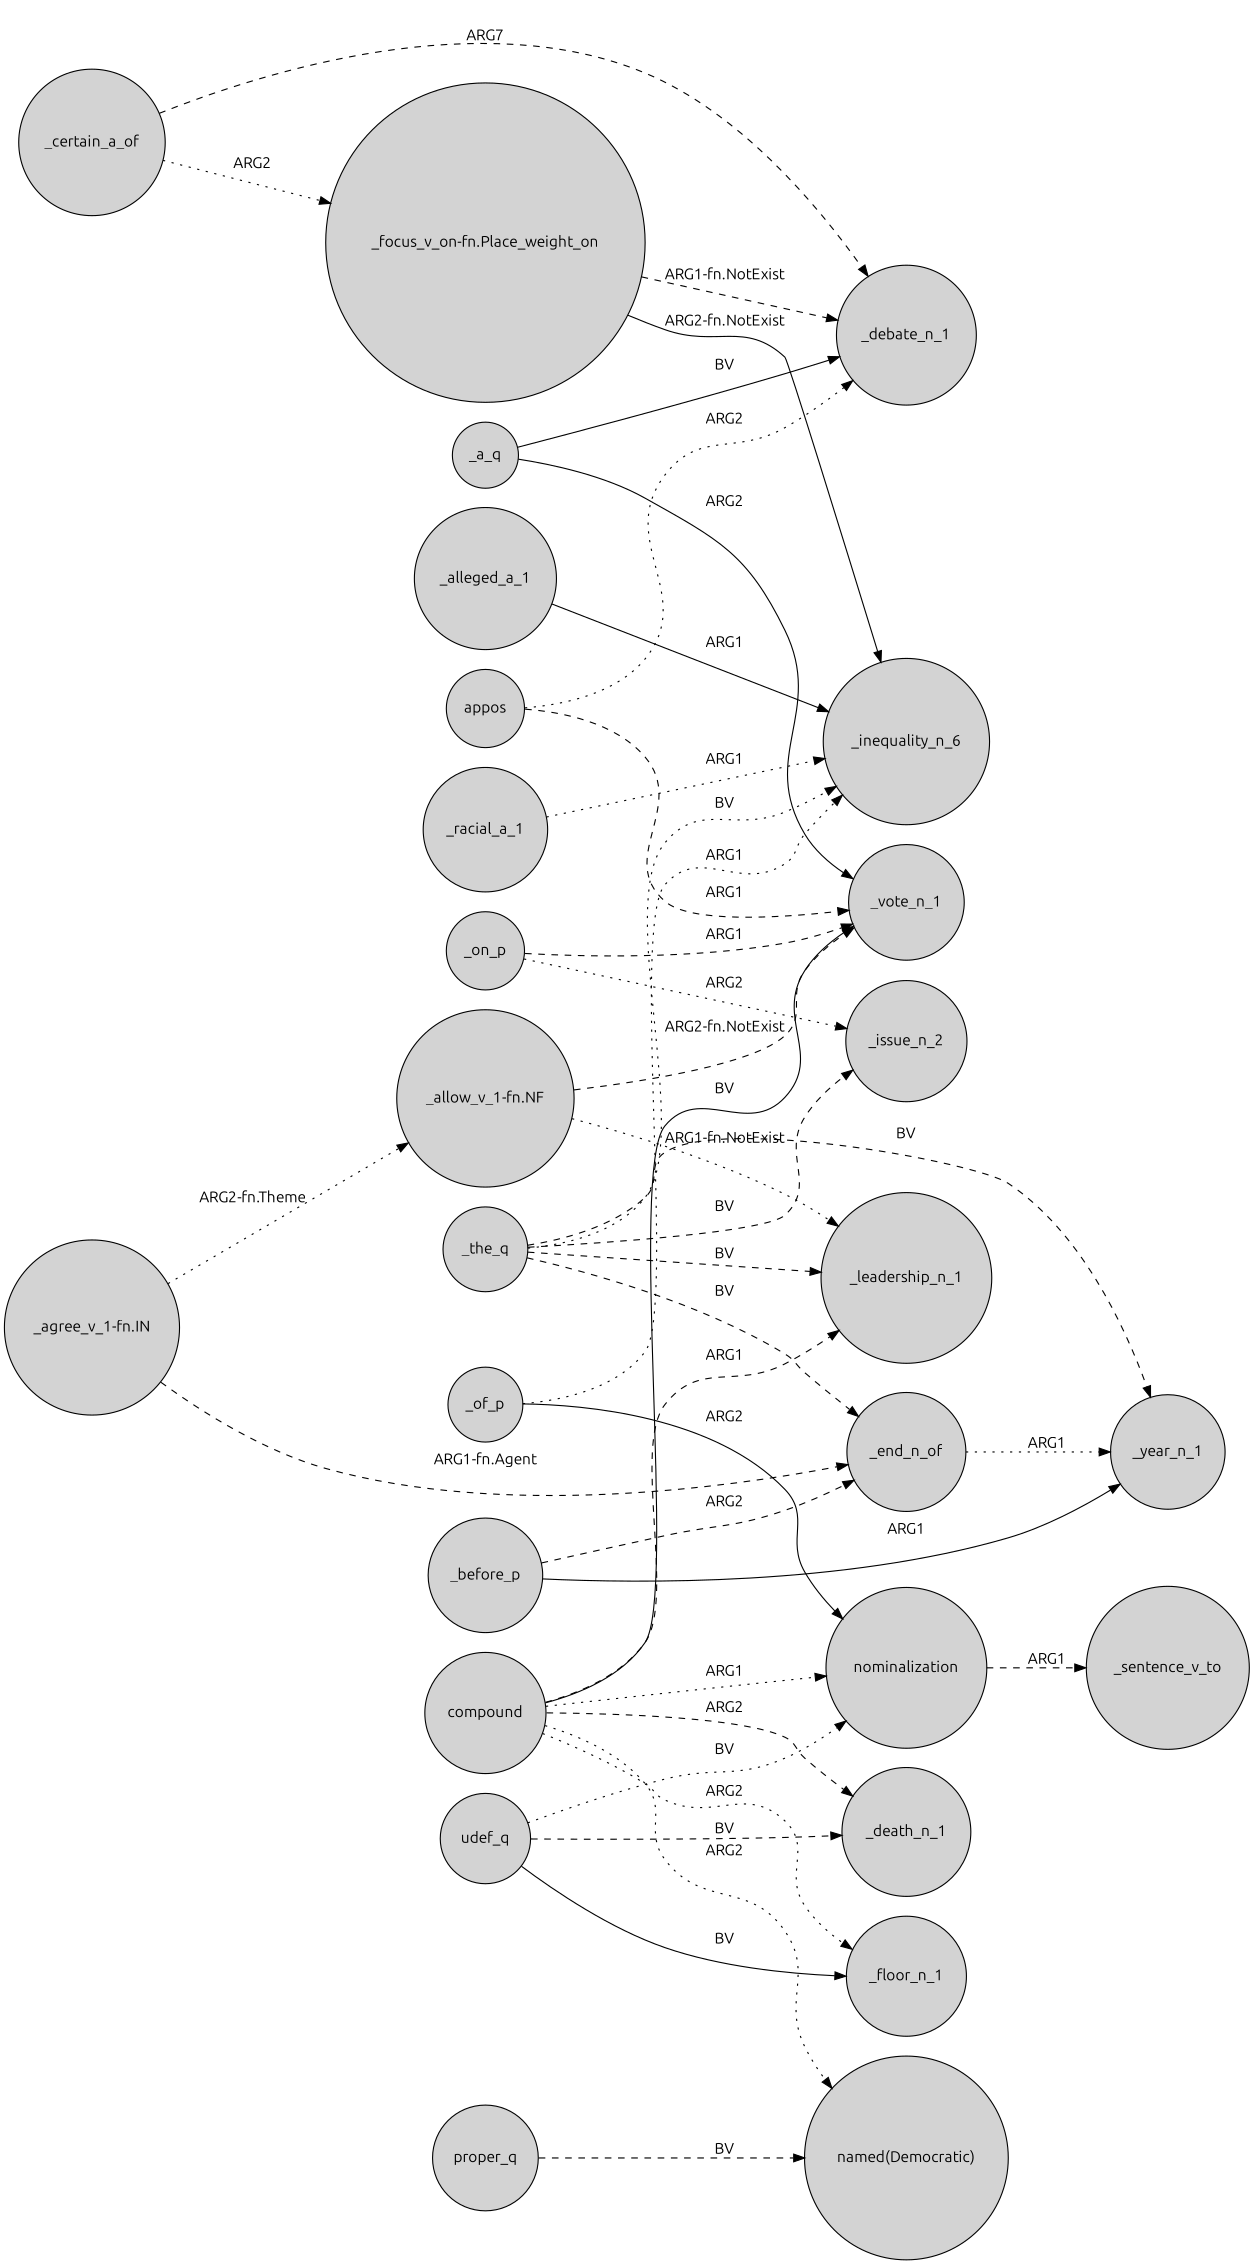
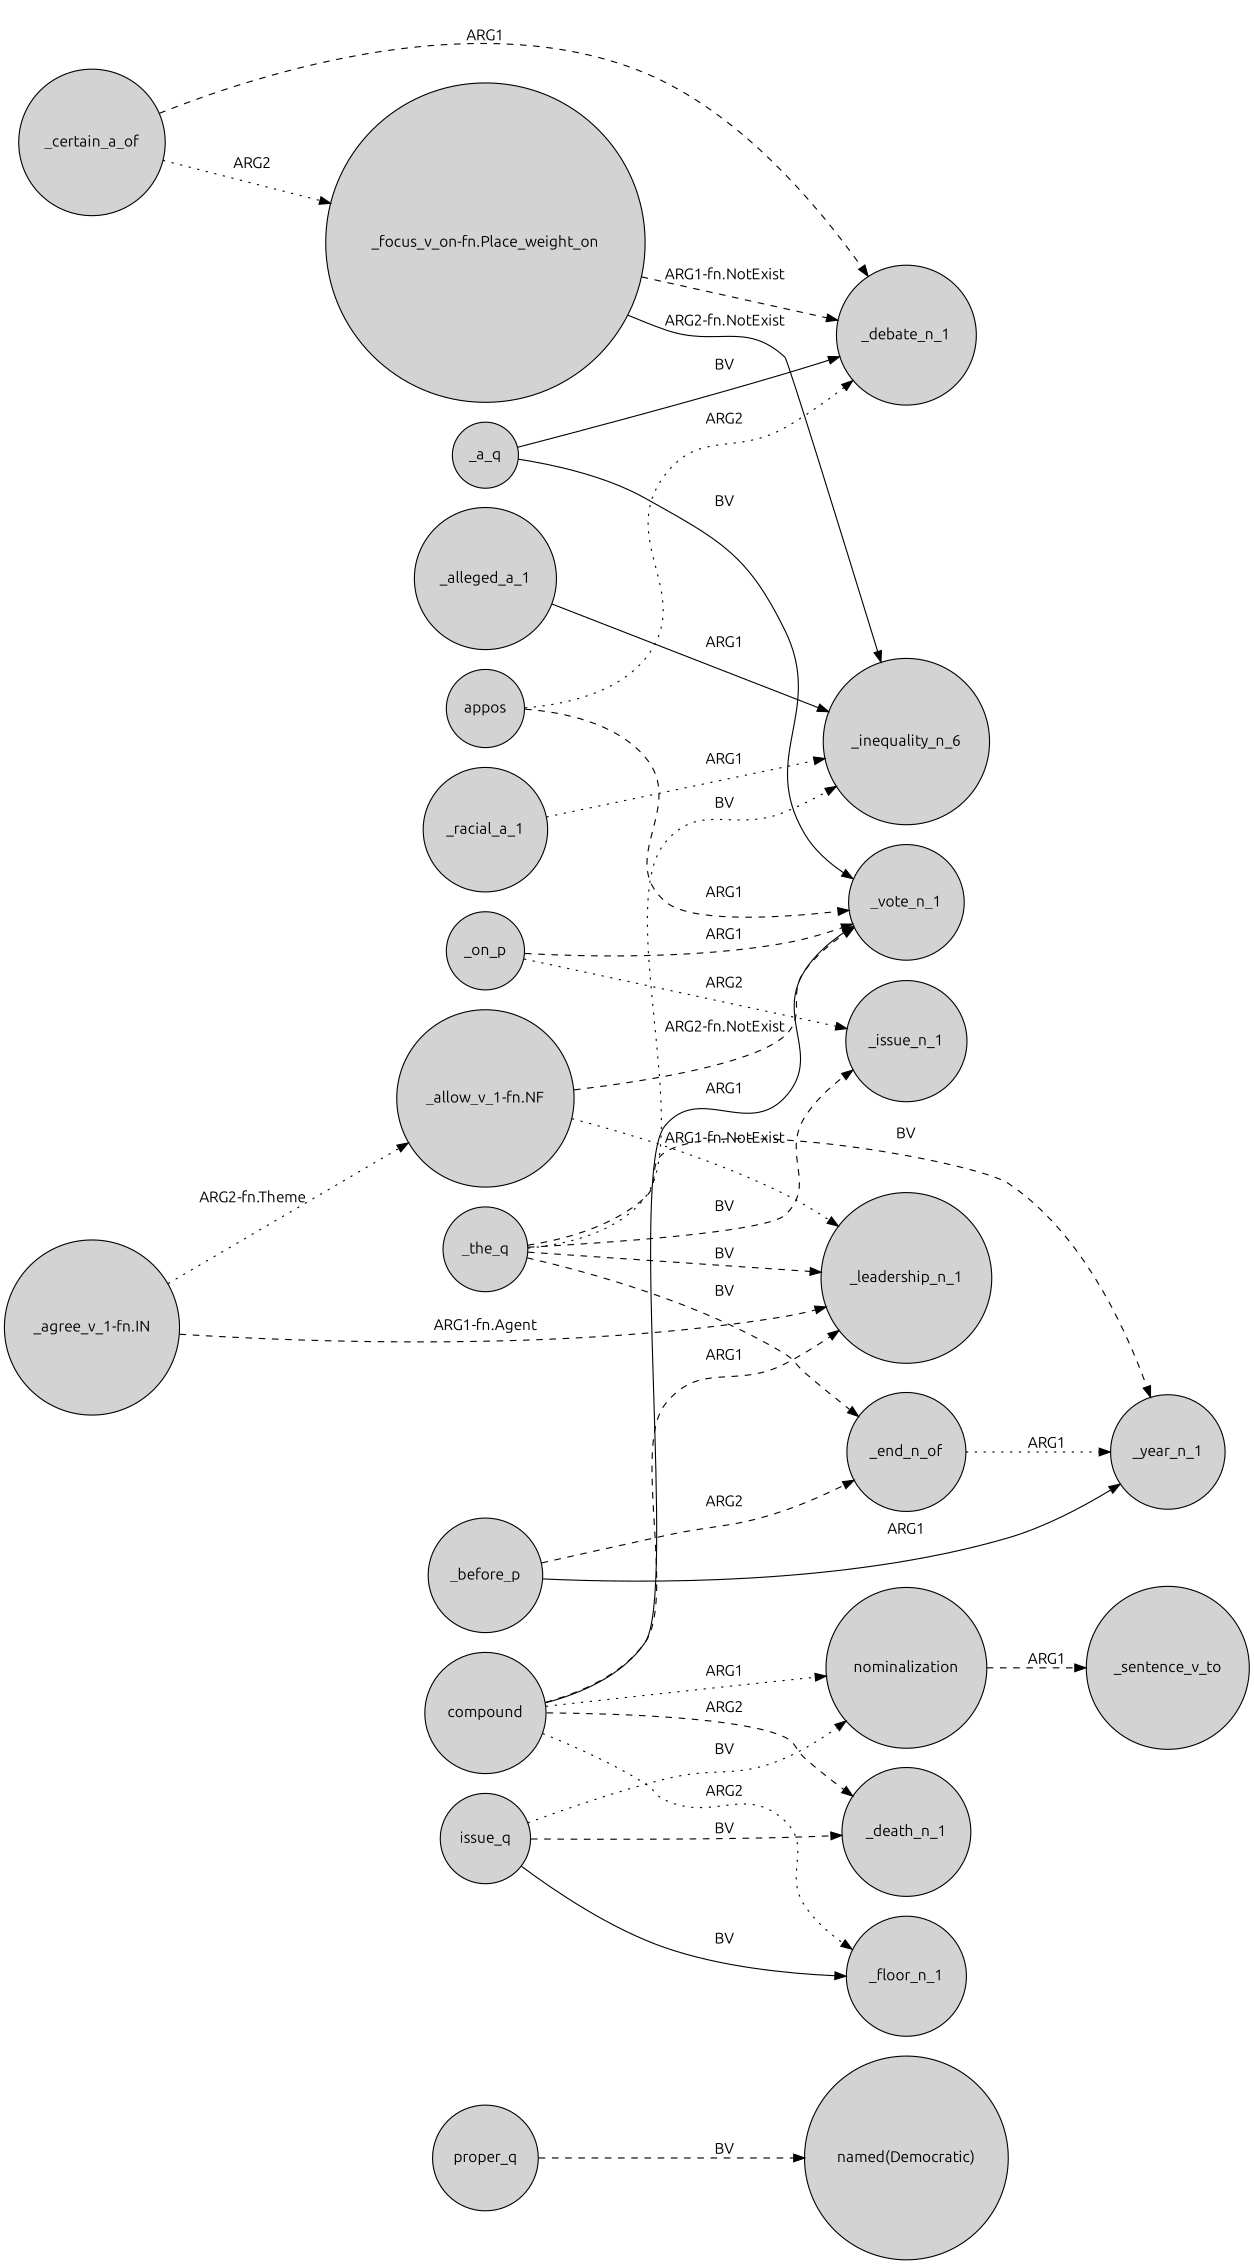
(485, 36) -> (485, 36)
(725, 502) -> (725, 502)
(906, 1041) -> (906, 1041)
(725, 1089) -> (725, 1089)
(485, 1405) -> none
(488, 1493) -> (498, 1341)
(485, 1839) -> (485, 1839)
(707, 1889) -> none
